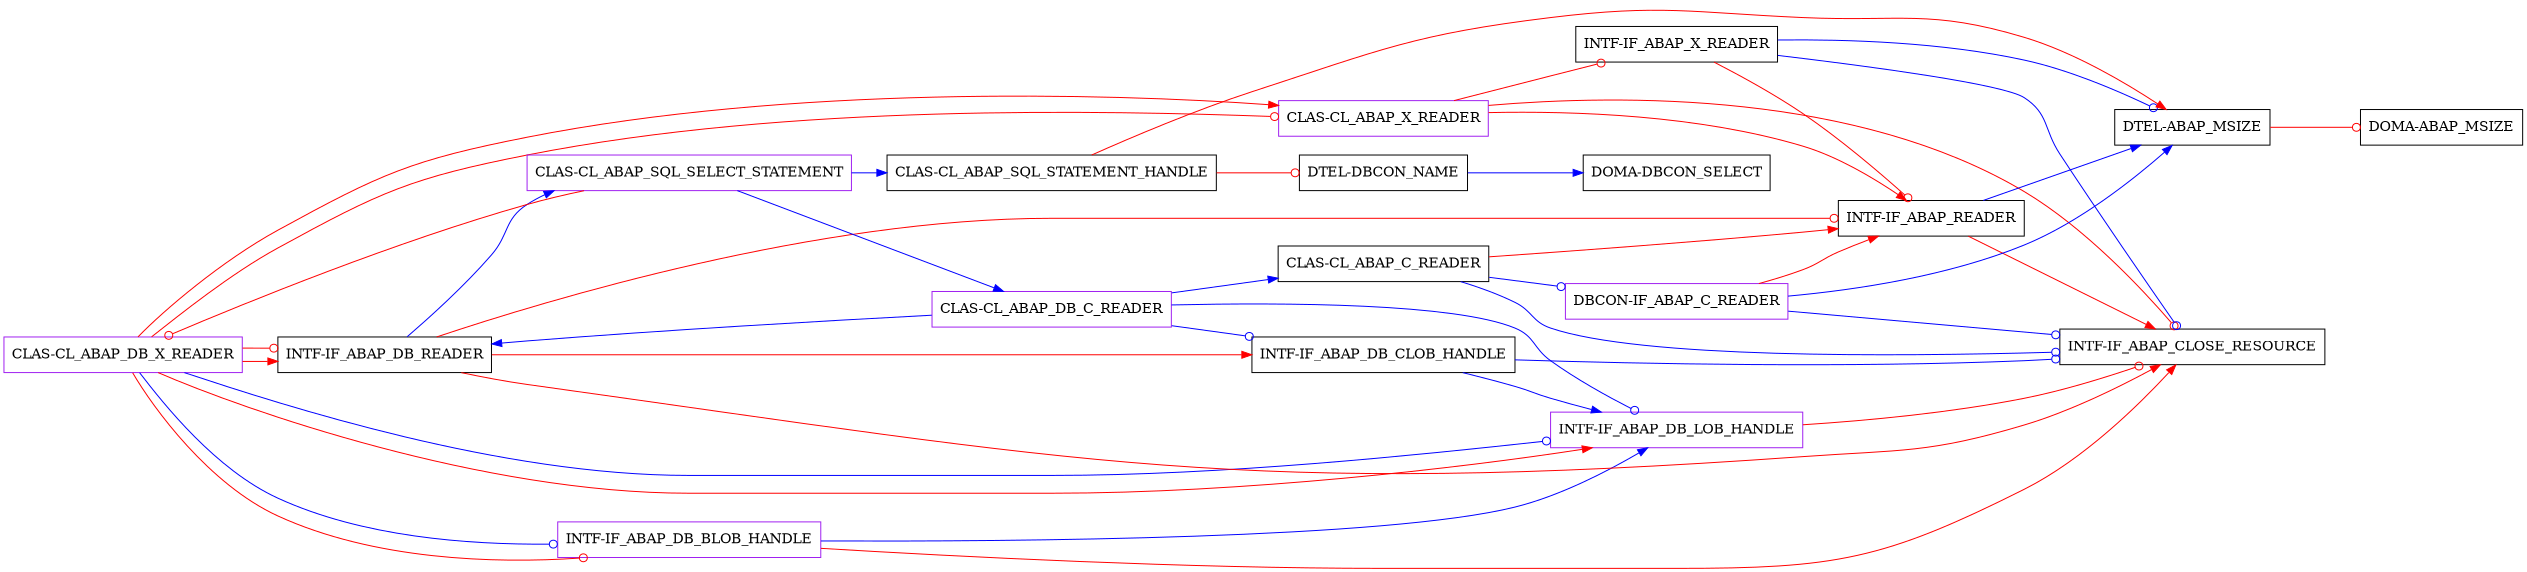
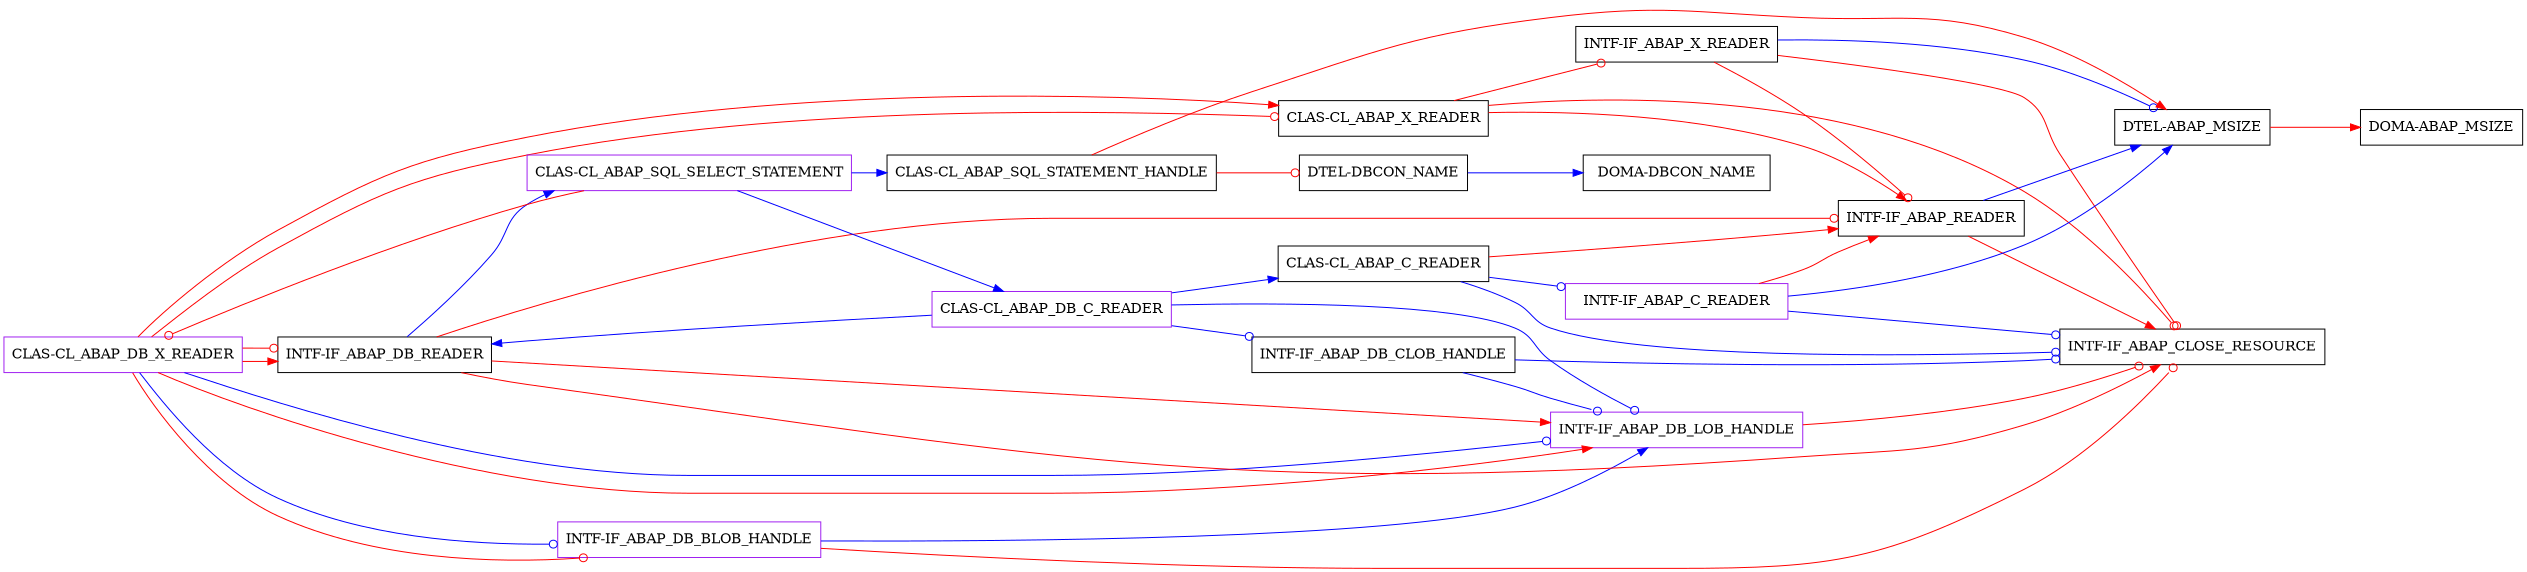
(2032, 104) -> (2032, 104)
(1383, 118) -> (1383, 118)
(2311, 127) -> (2311, 127)
(1677, 173) -> (1677, 173)
(1677, 301) -> (1677, 301)
(867, 355) -> (1016, 391)
(1527, 390) -> (1527, 390)
(1523, 568) -> (1523, 568)
